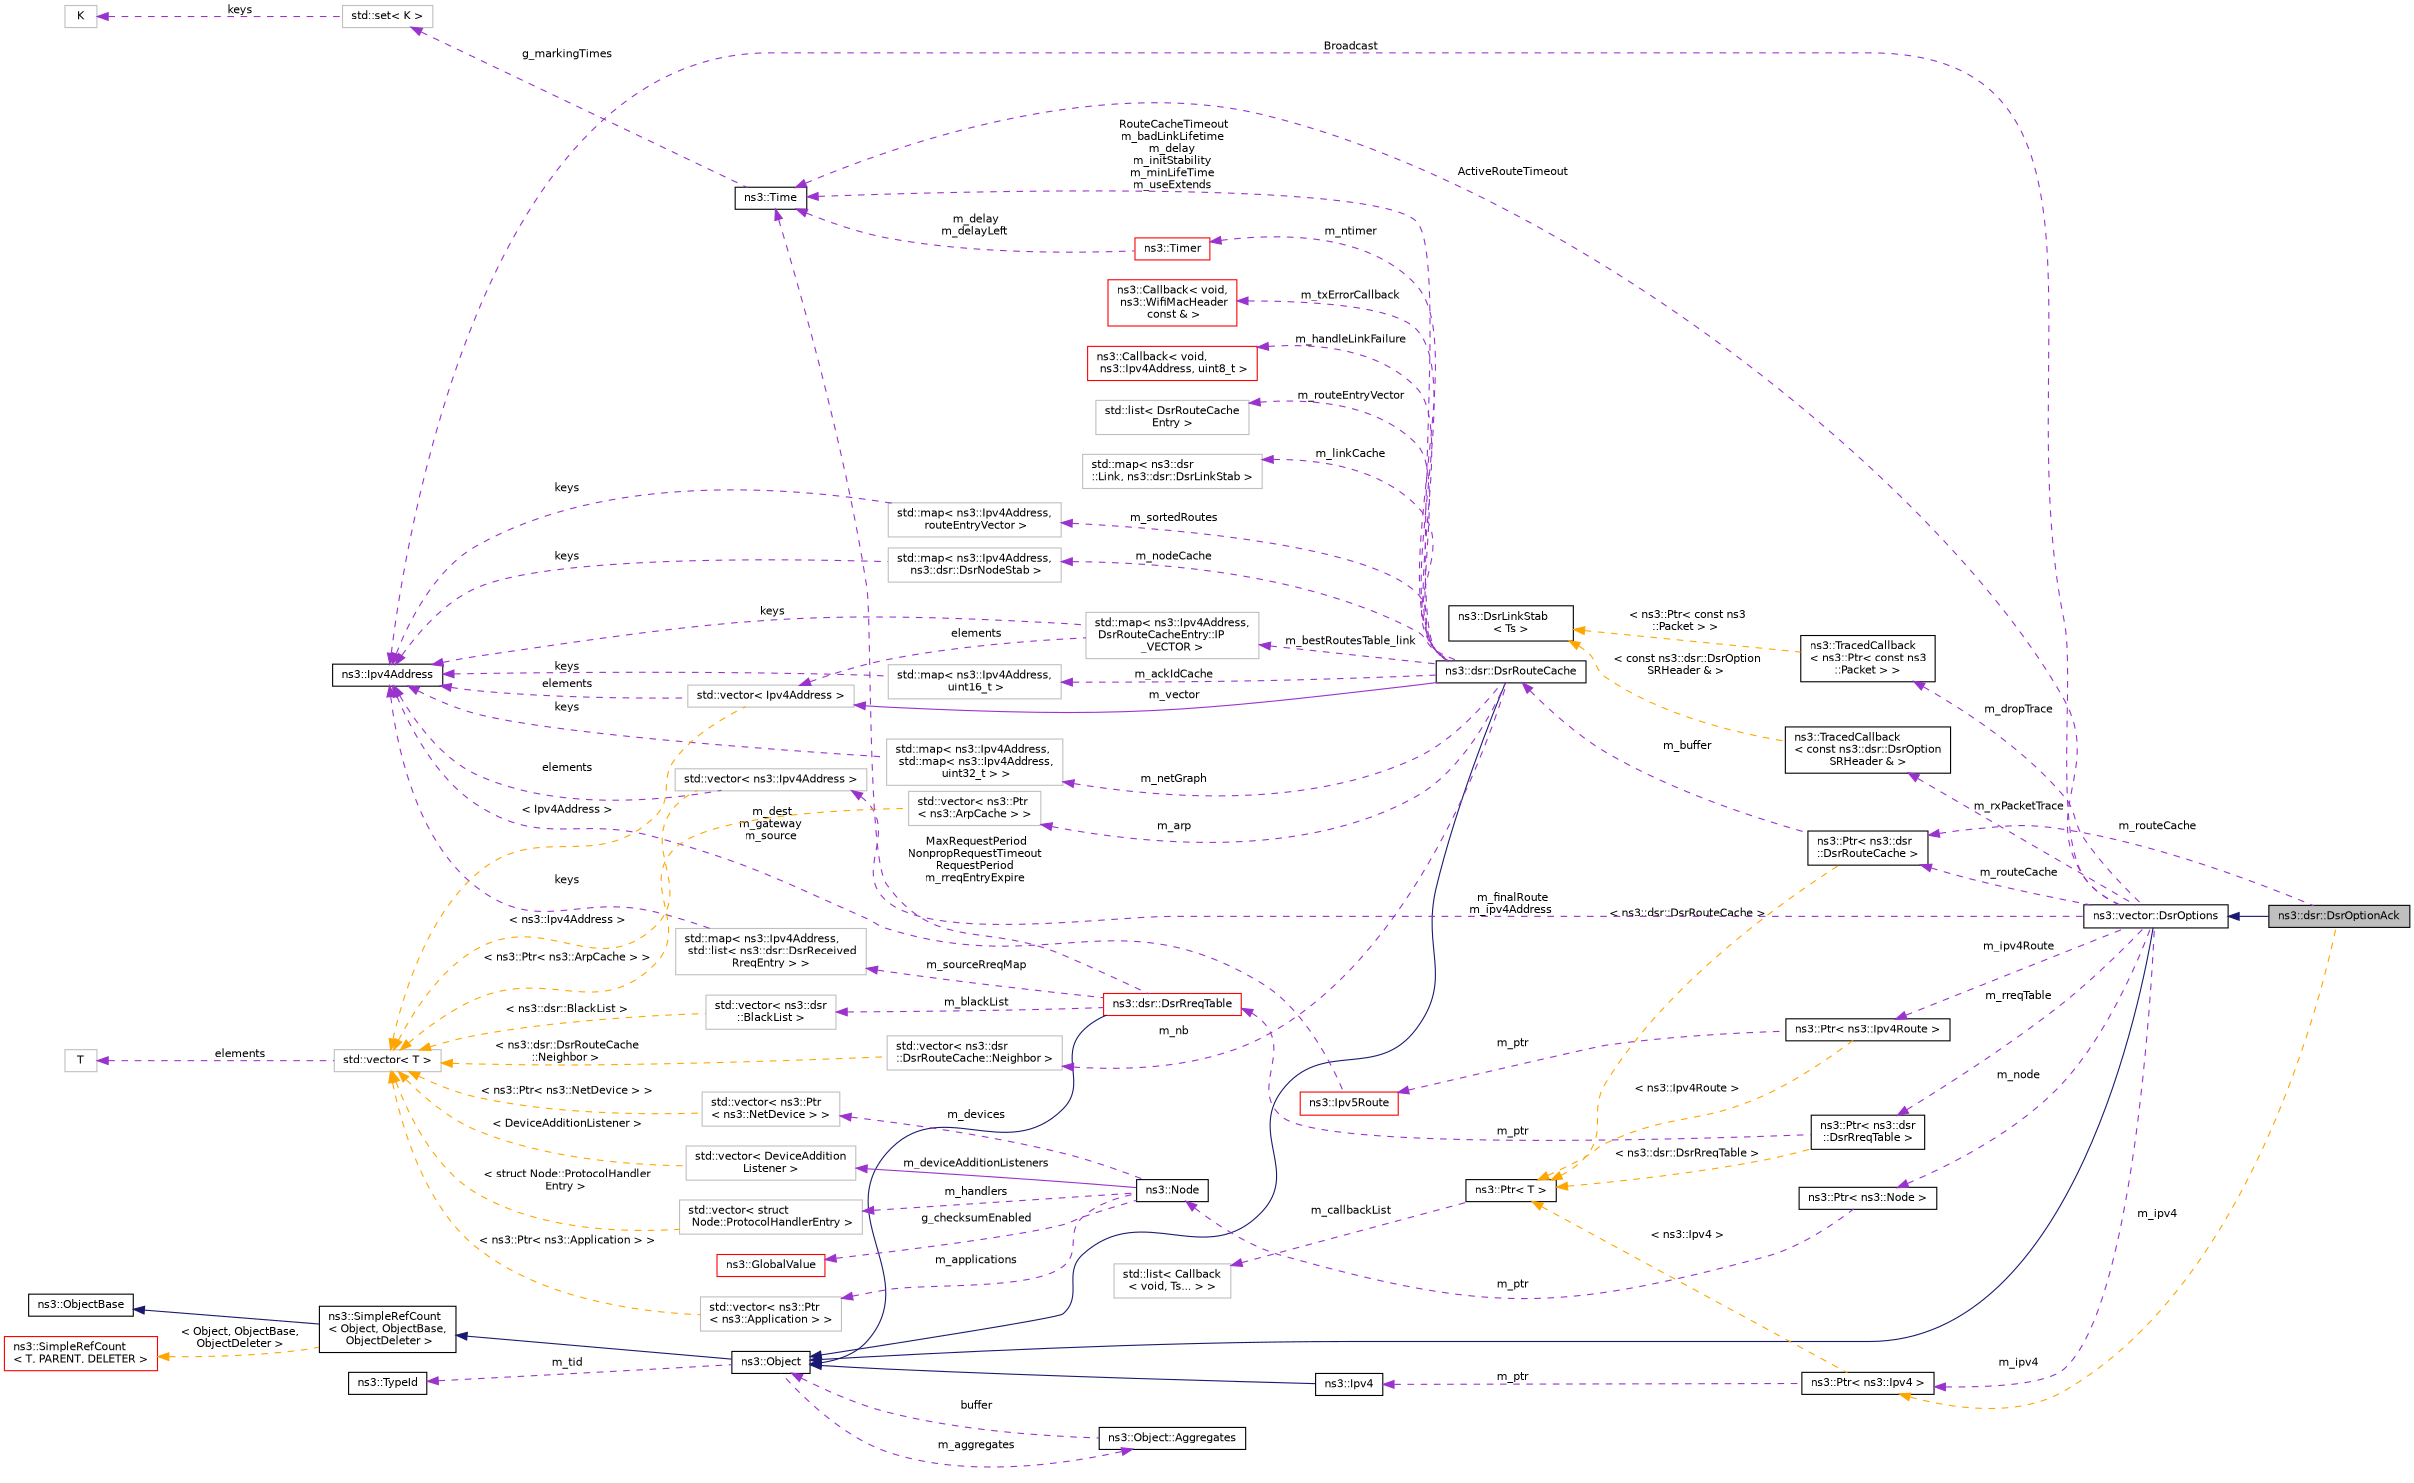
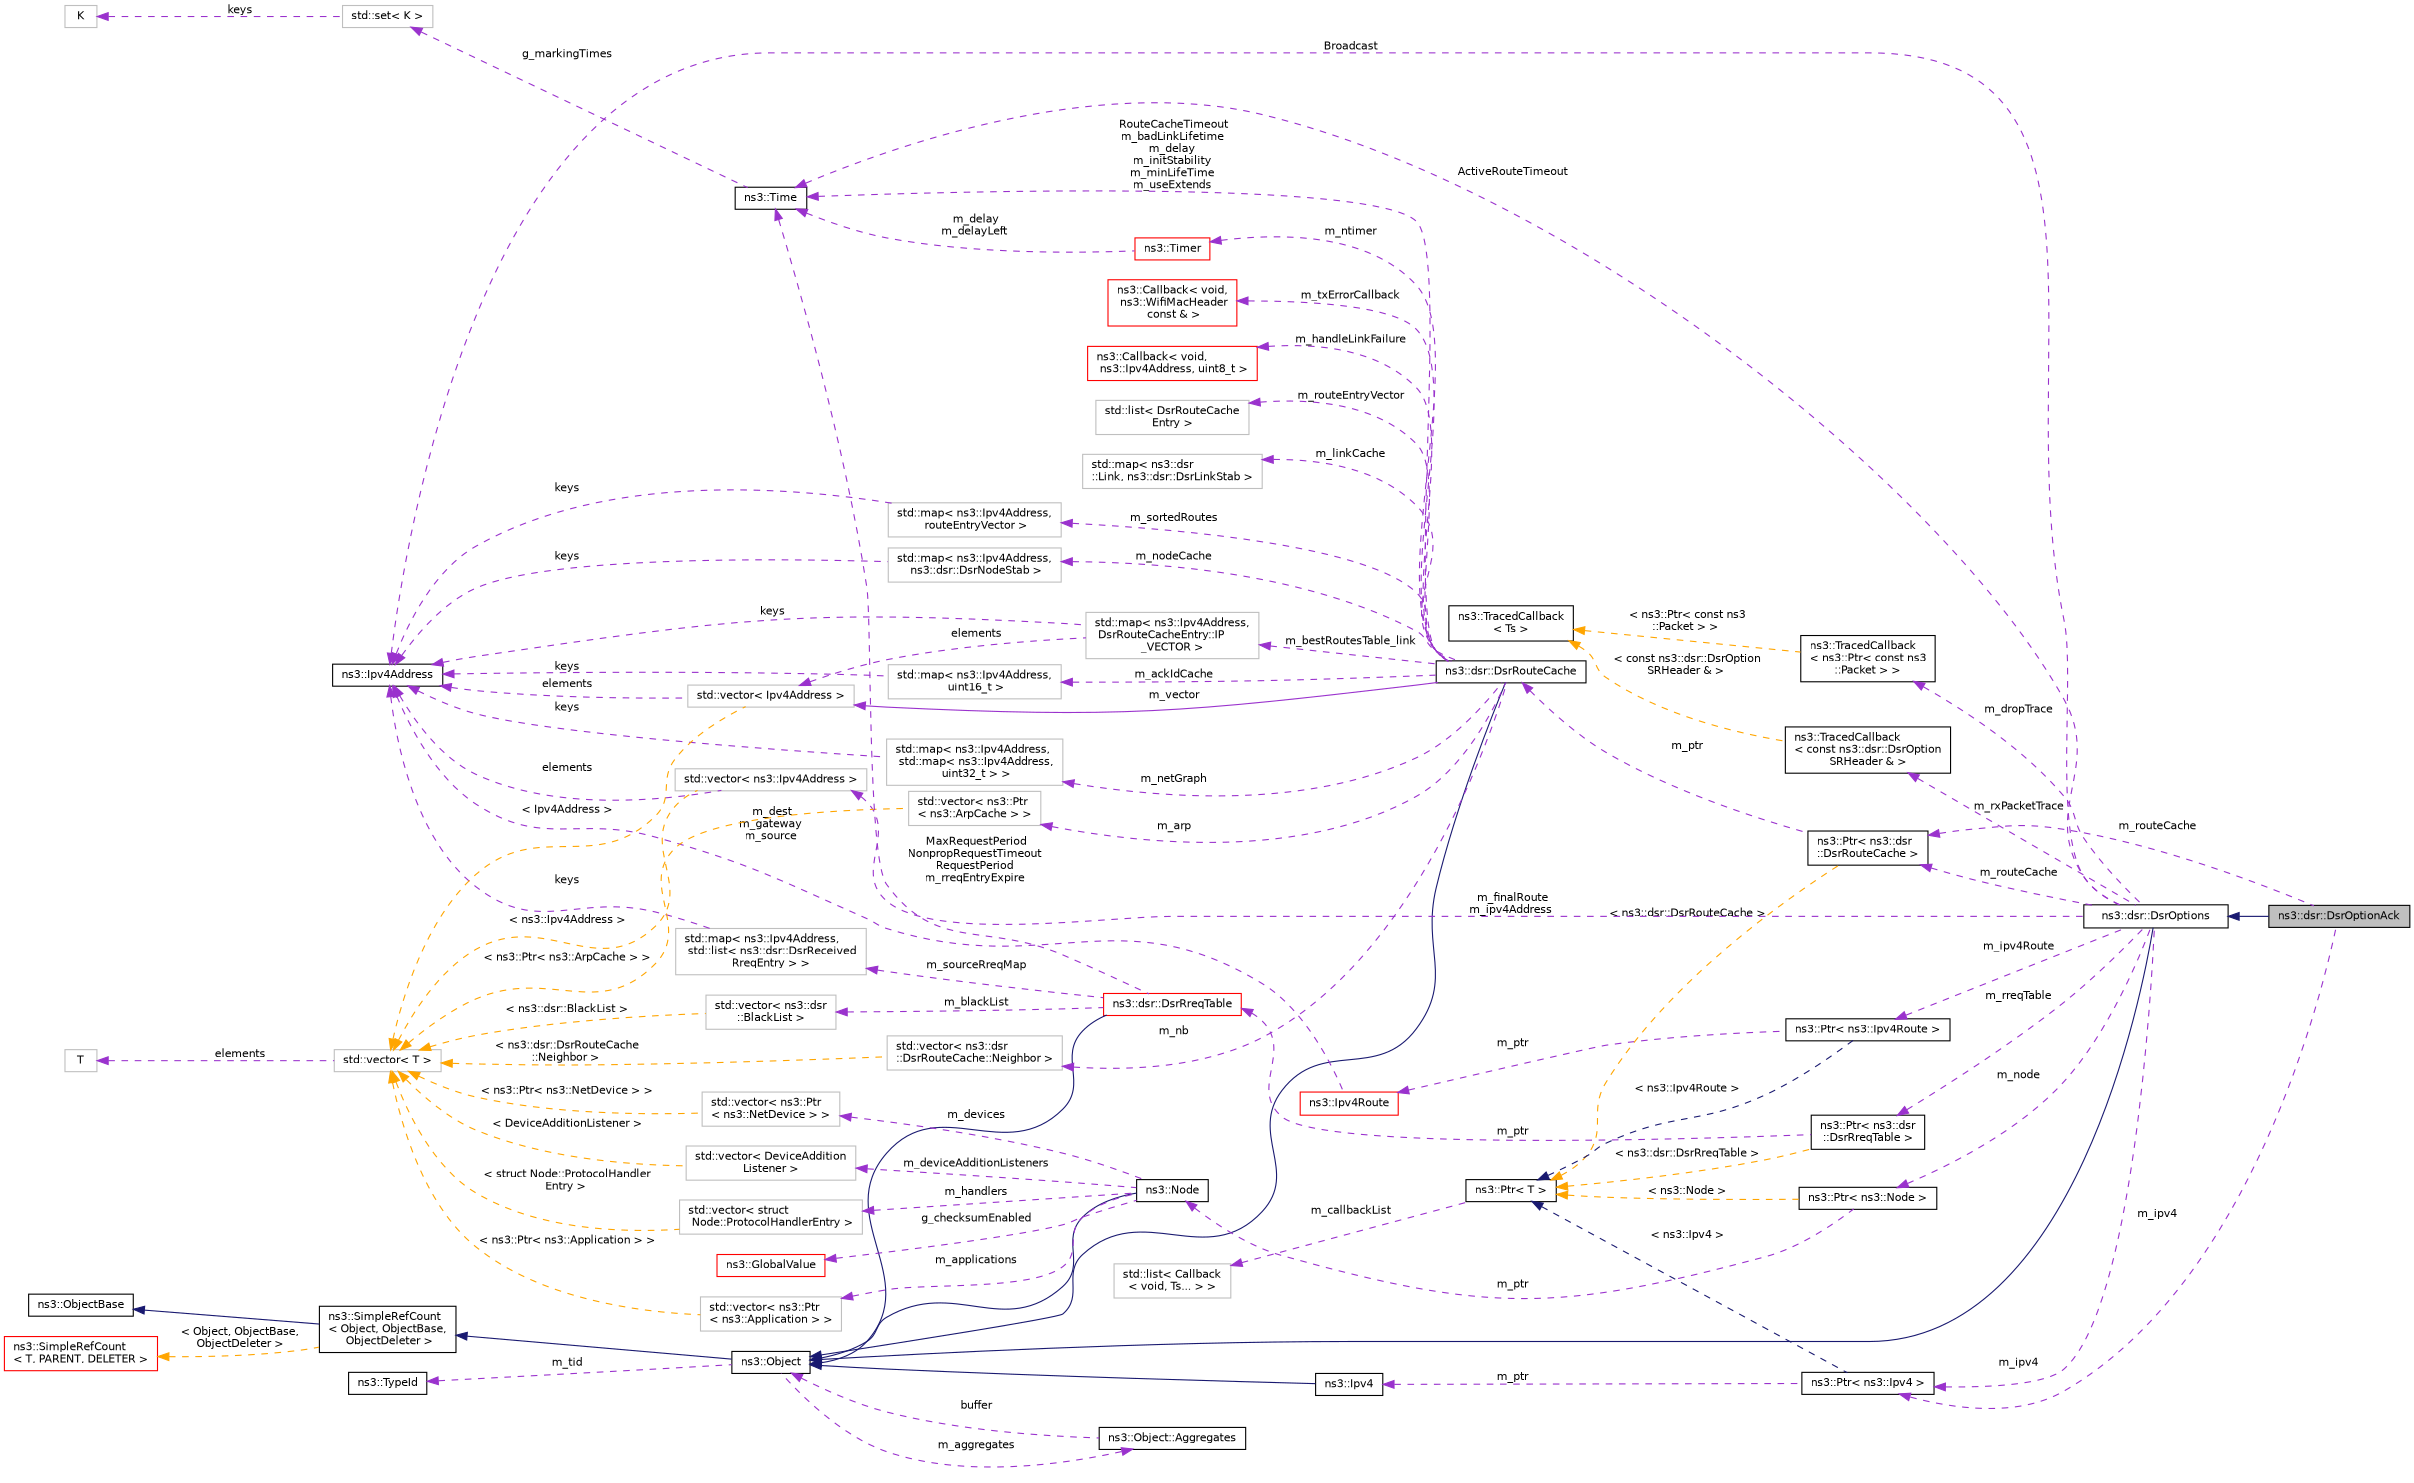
(1511, 623) -> (1511, 623)
(1686, 746) -> (1686, 746)
(2156, 916) -> (2156, 916)
(1349, 1104) -> (1349, 1104)
(1704, 1115) -> (1704, 1115)
(1002, 1178) -> (1002, 1178)
none -> (1683, 1199)
(2203, 1253) -> (2203, 1253)
(1695, 1290) -> (1695, 1290)
none -> (1003, 1309)
